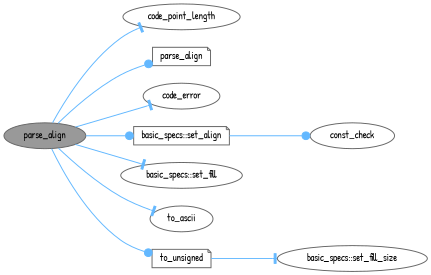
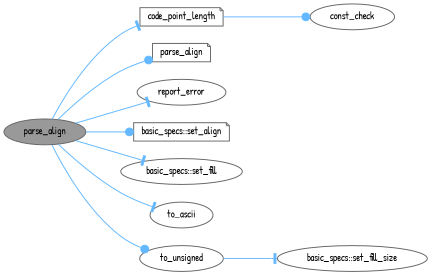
(182, 17) -> (182, 17)
(182, 96) -> (182, 92)
(266, 136) -> (263, 17)
(182, 259) -> (182, 259)
